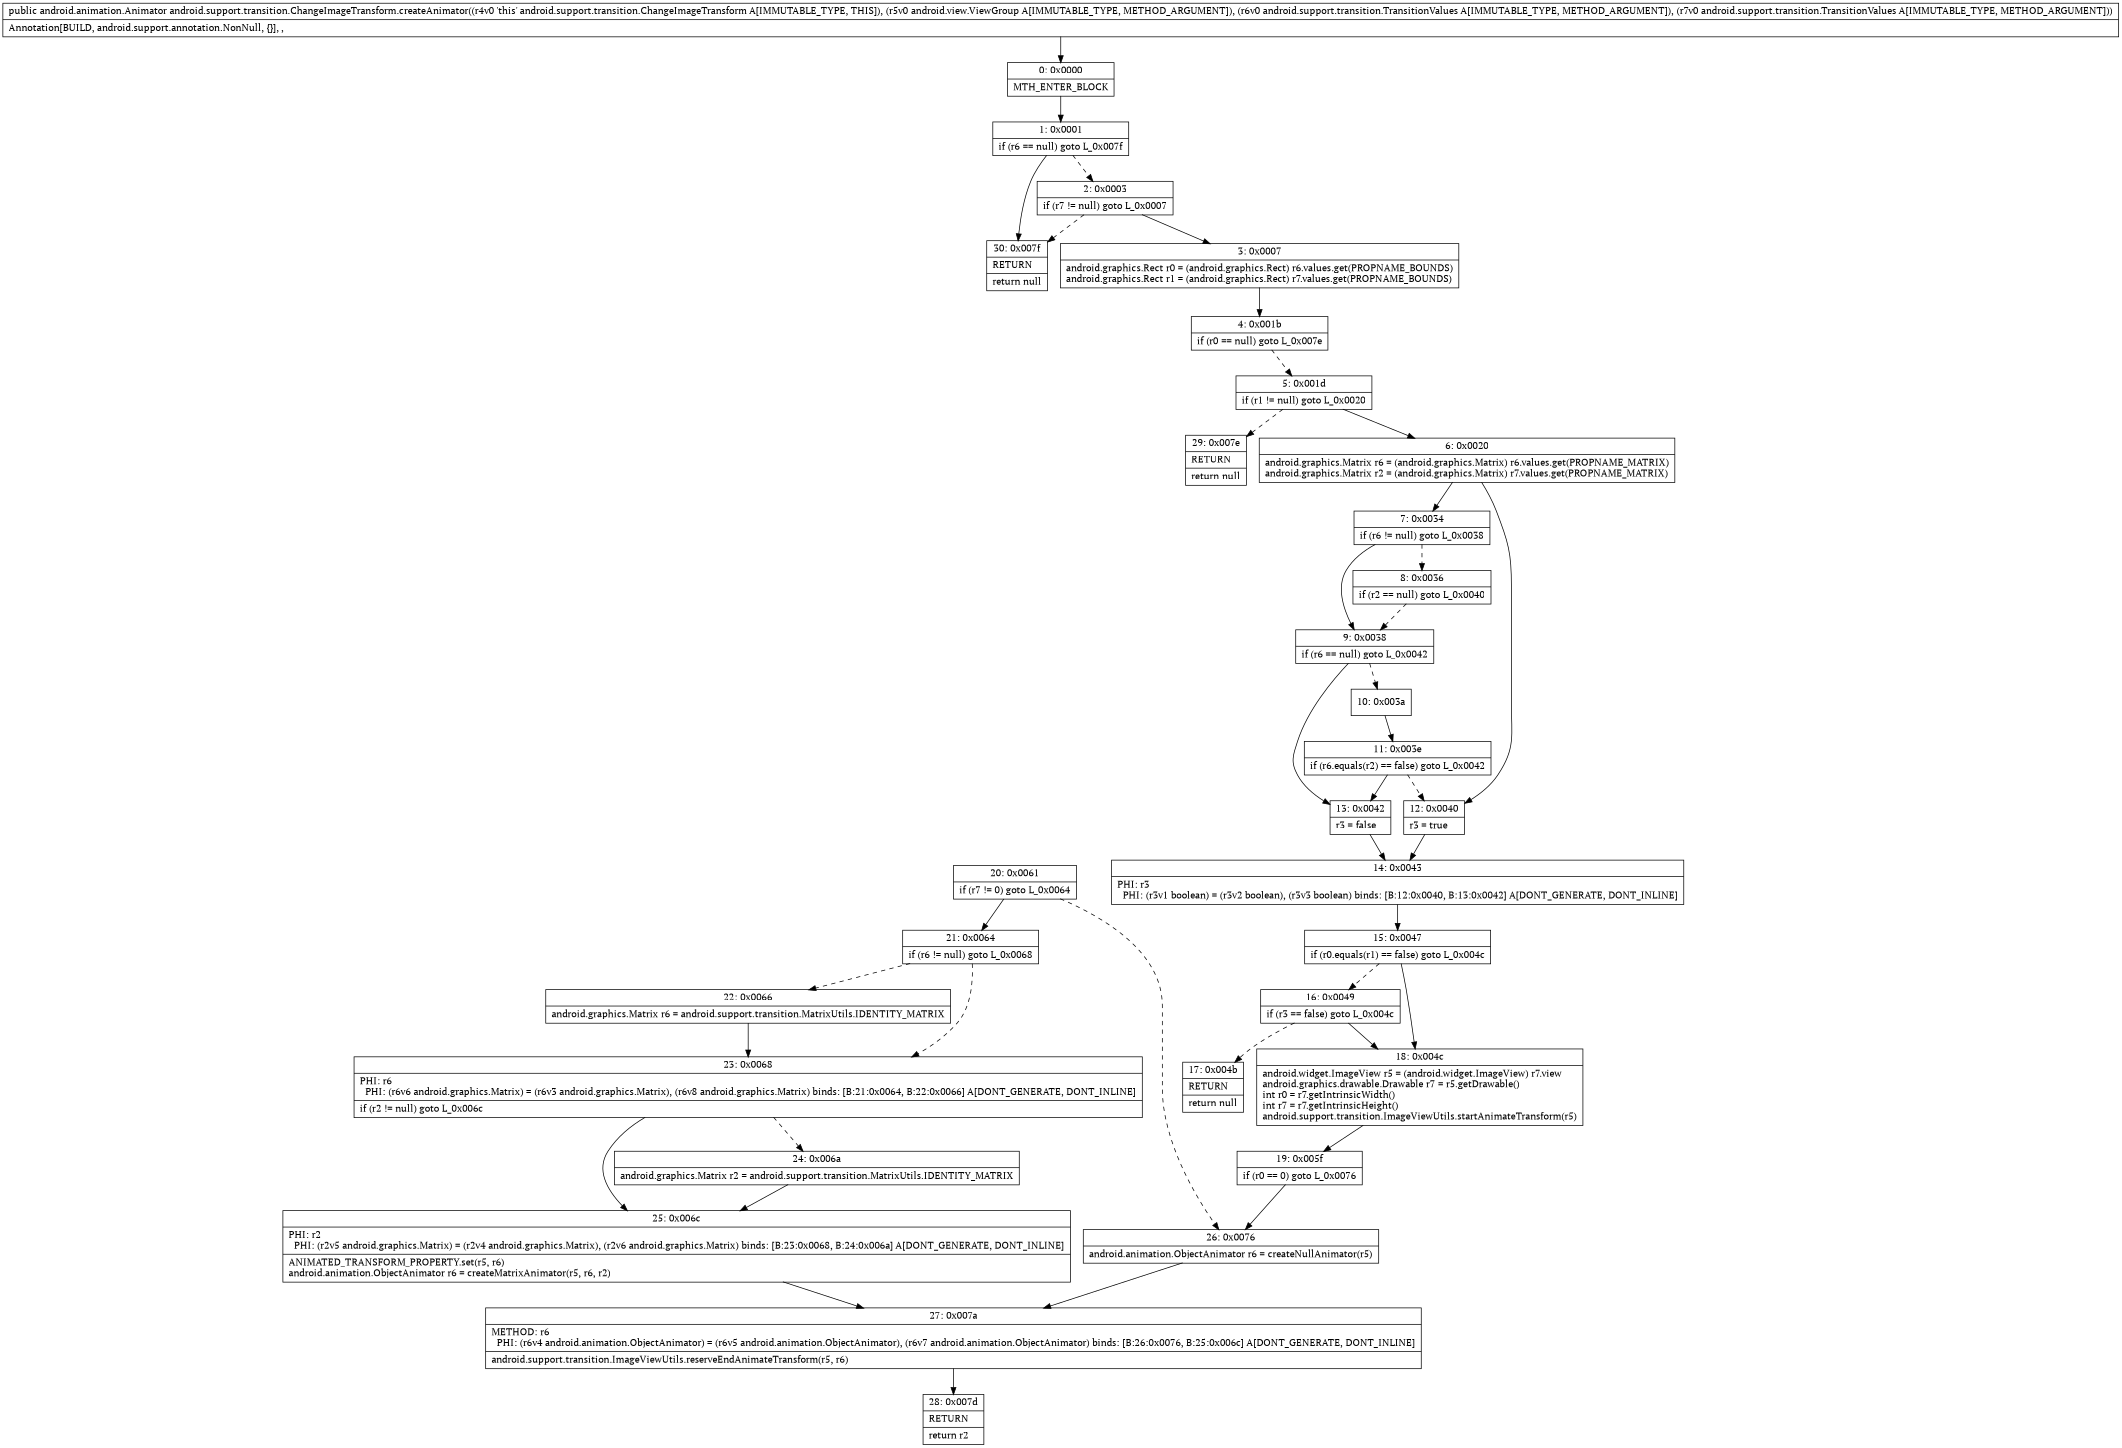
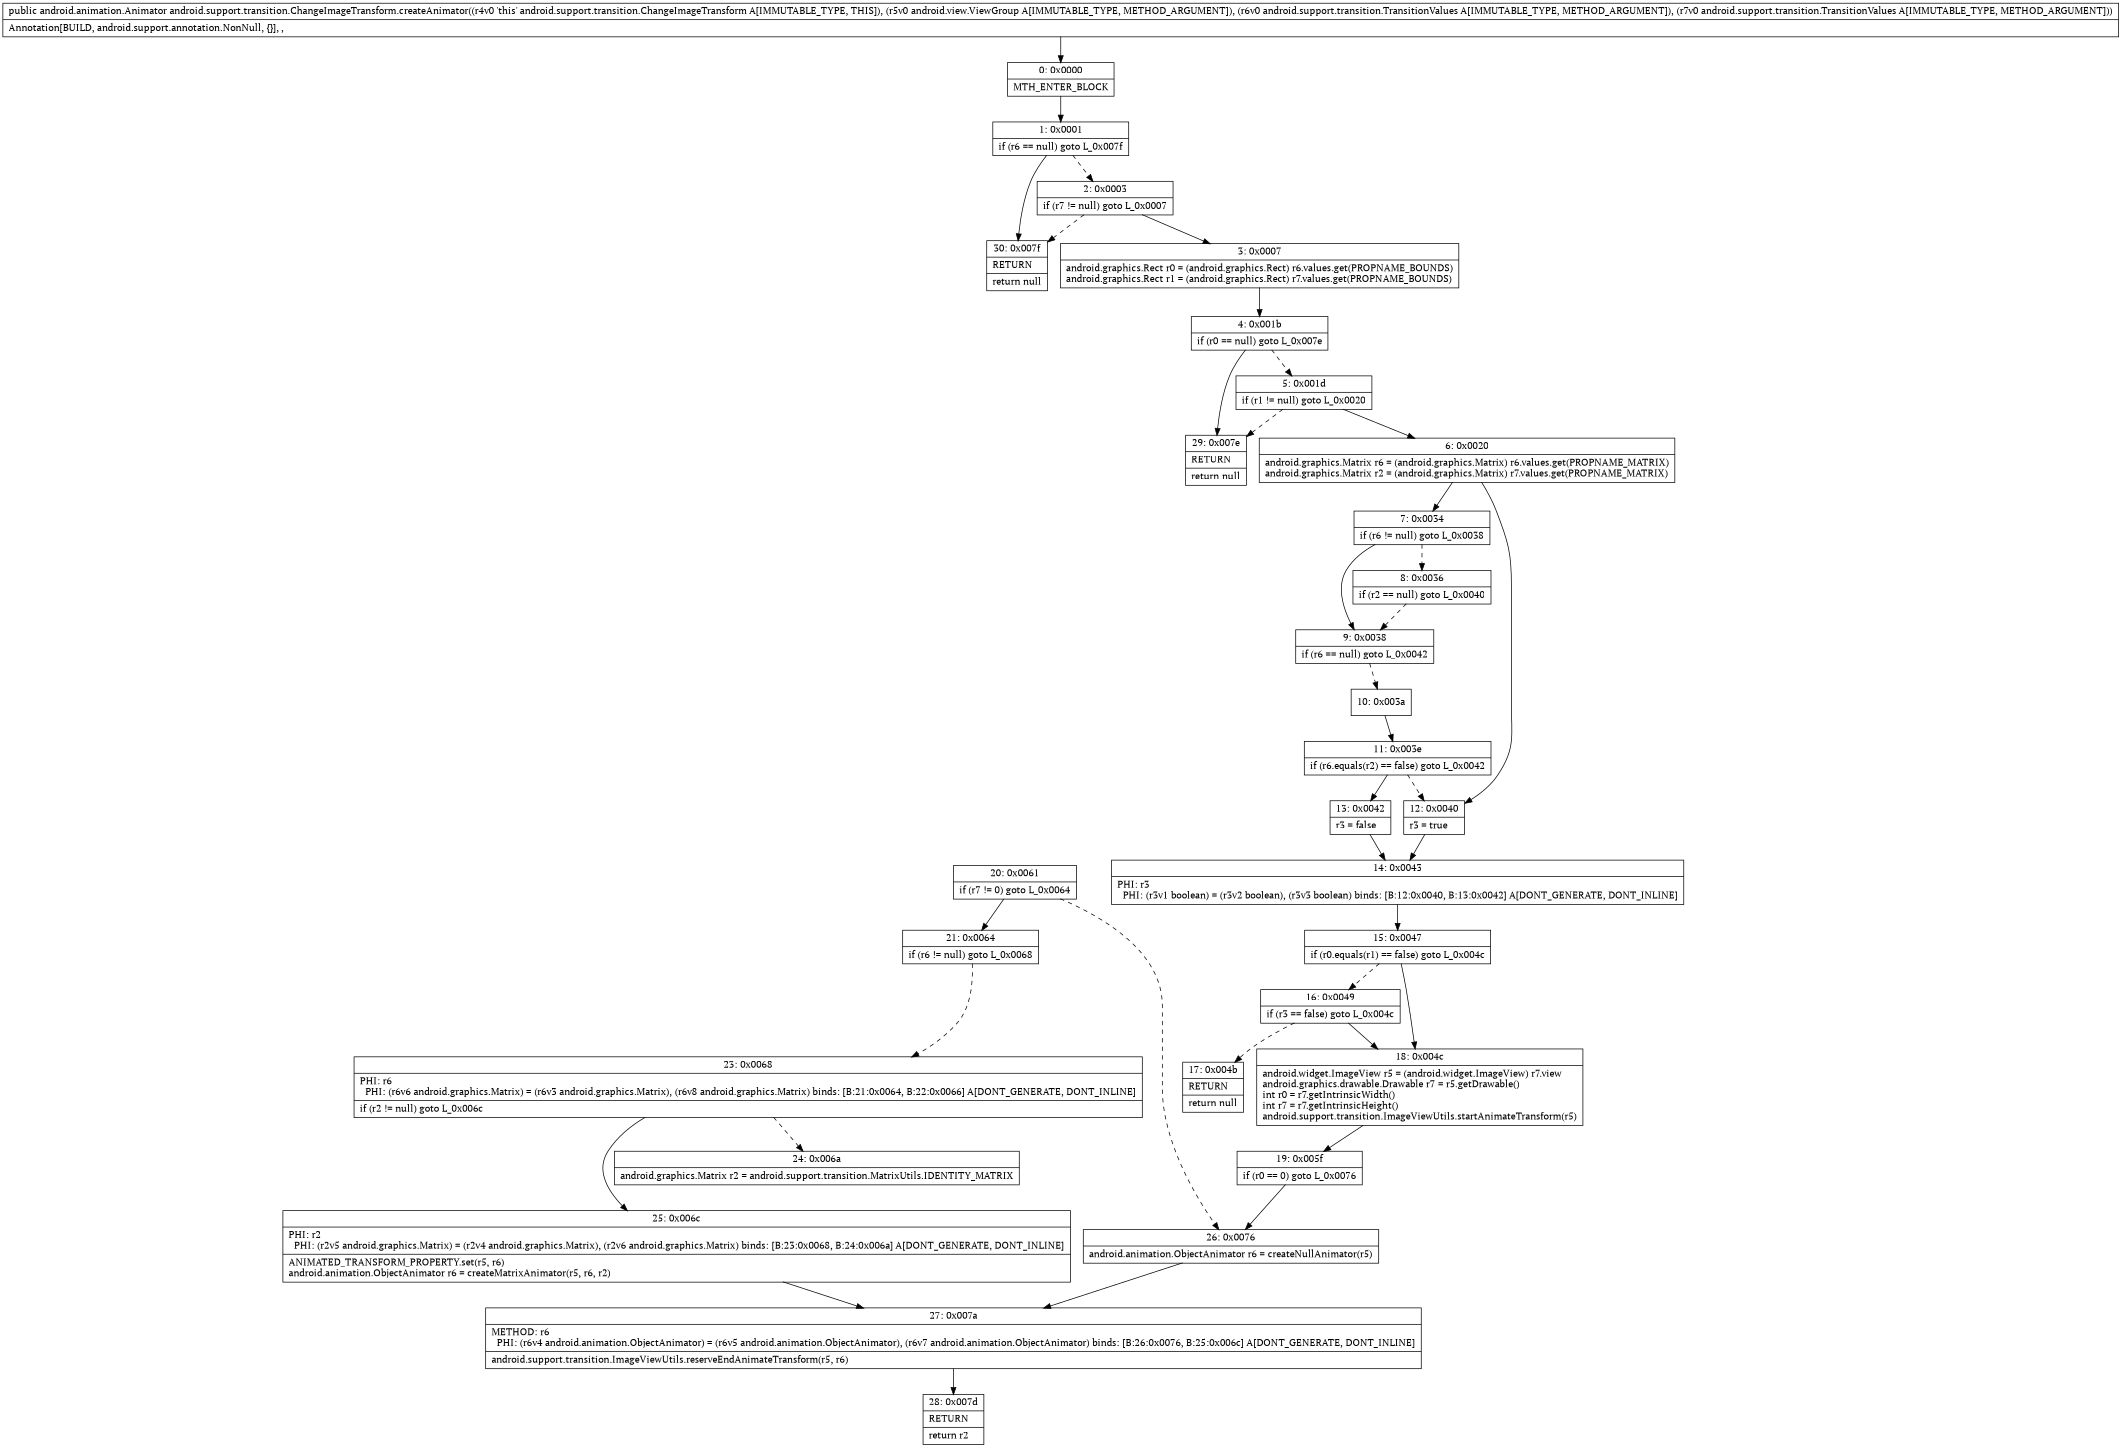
none -> (1226, 387)
(1301, 731) -> none
(748, 1006) -> none
(767, 1196) -> none
